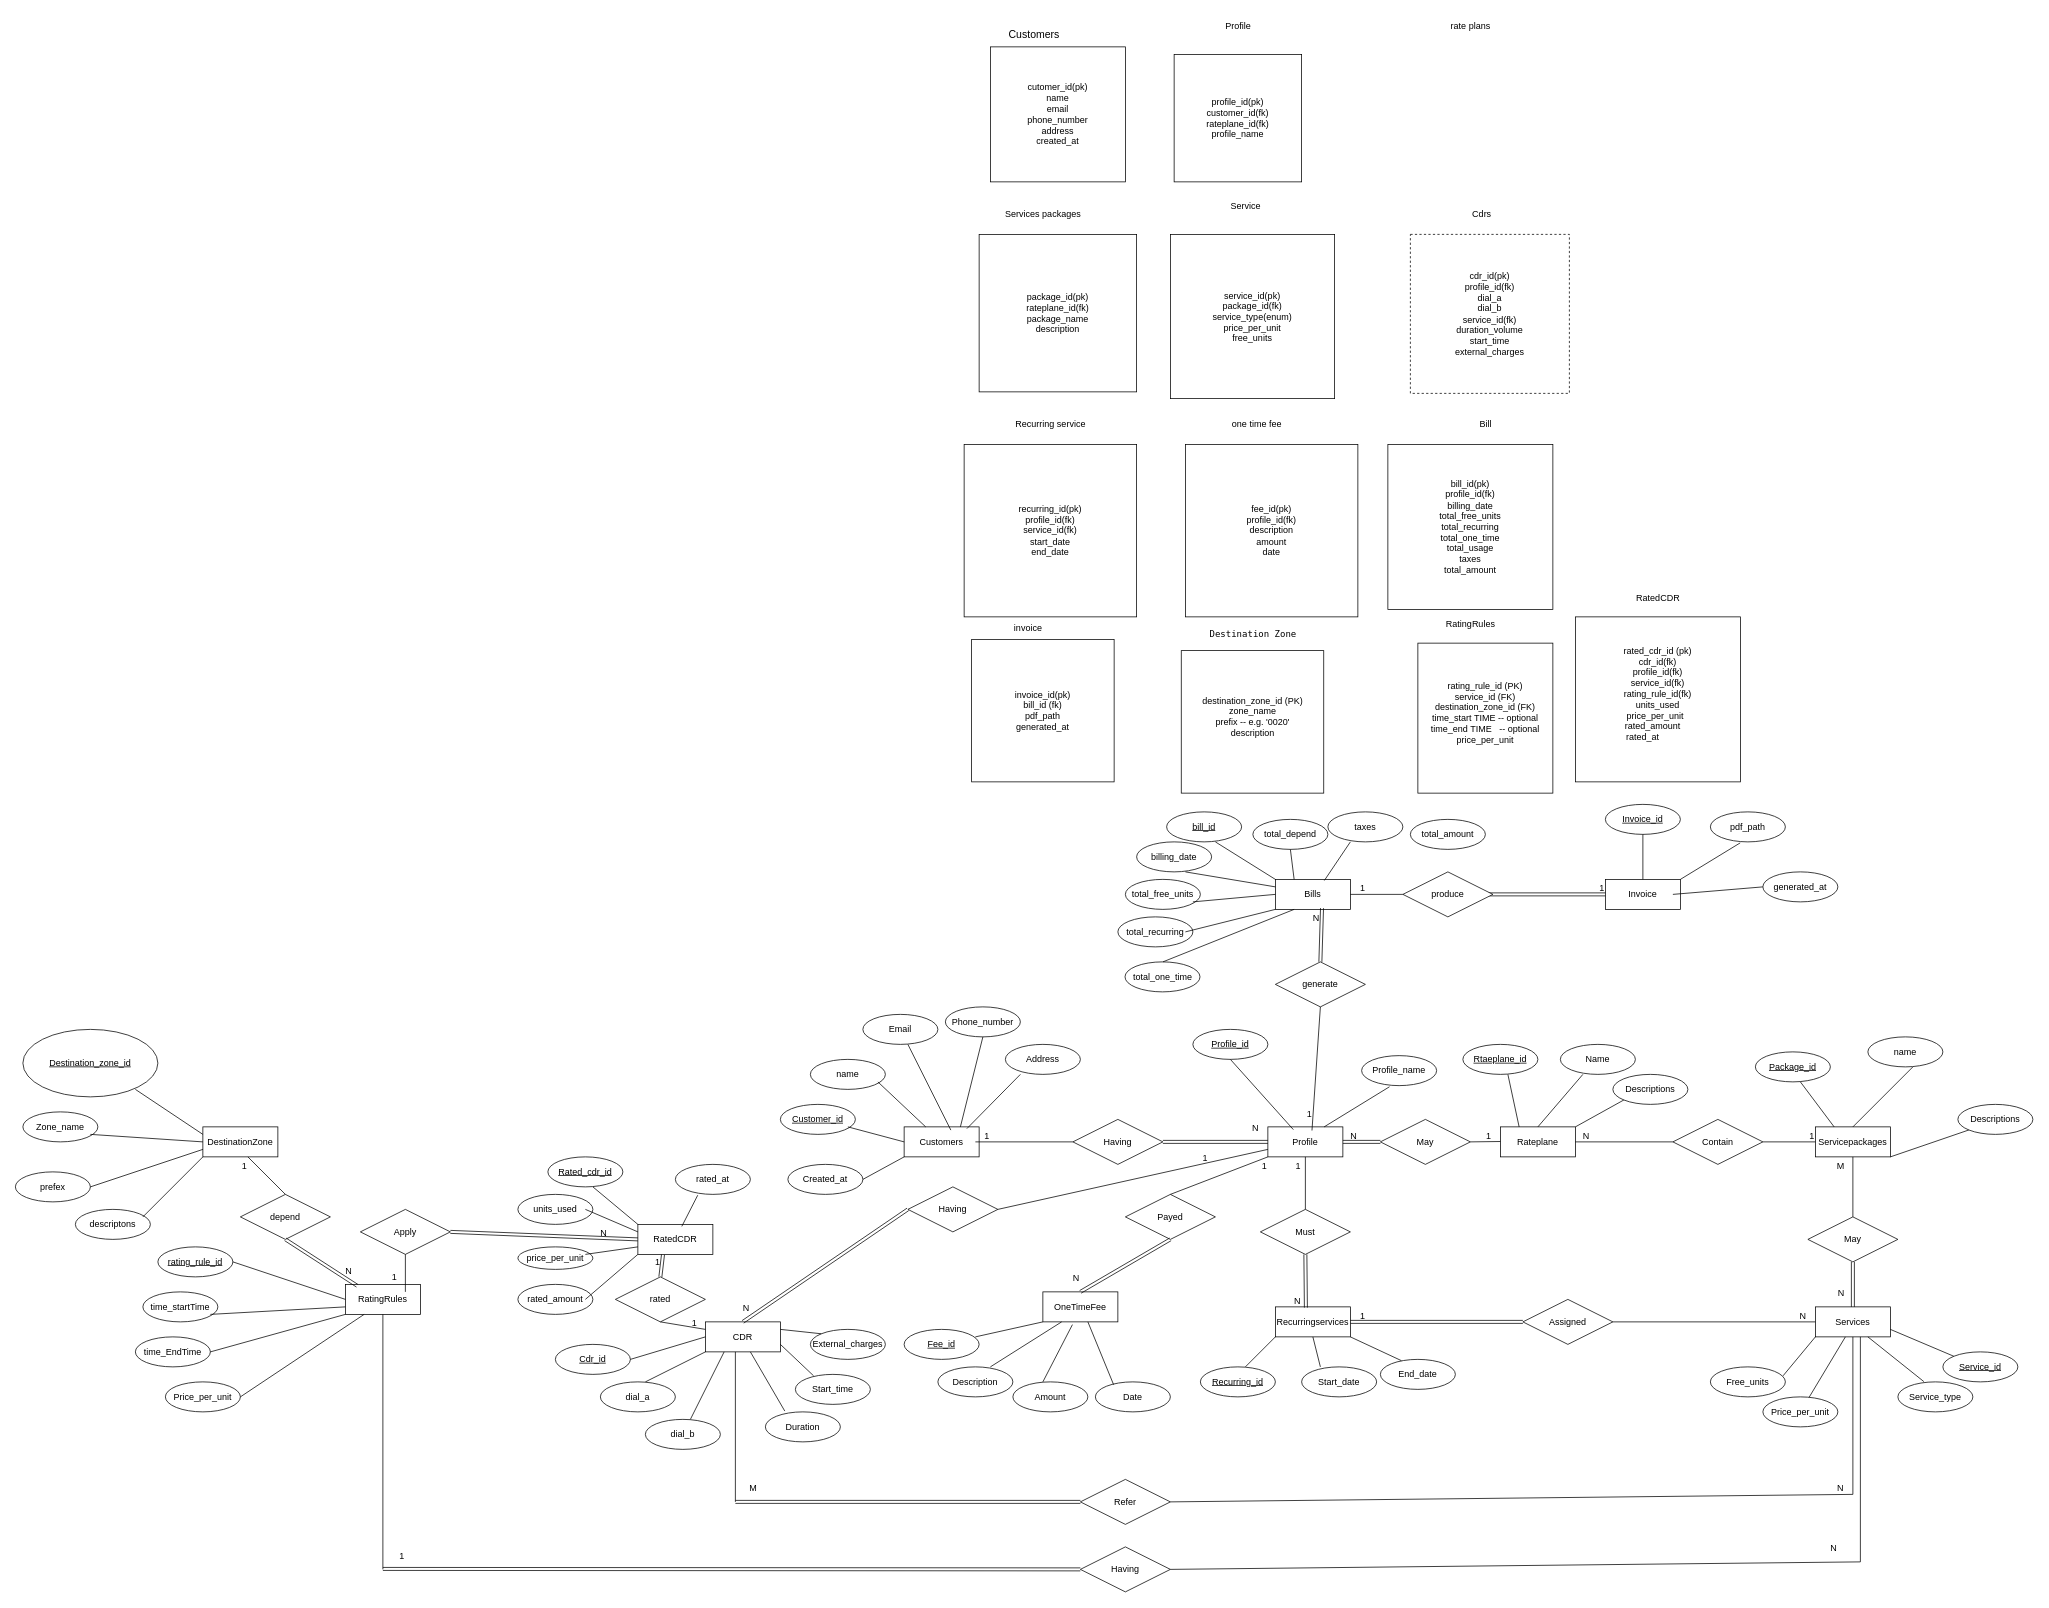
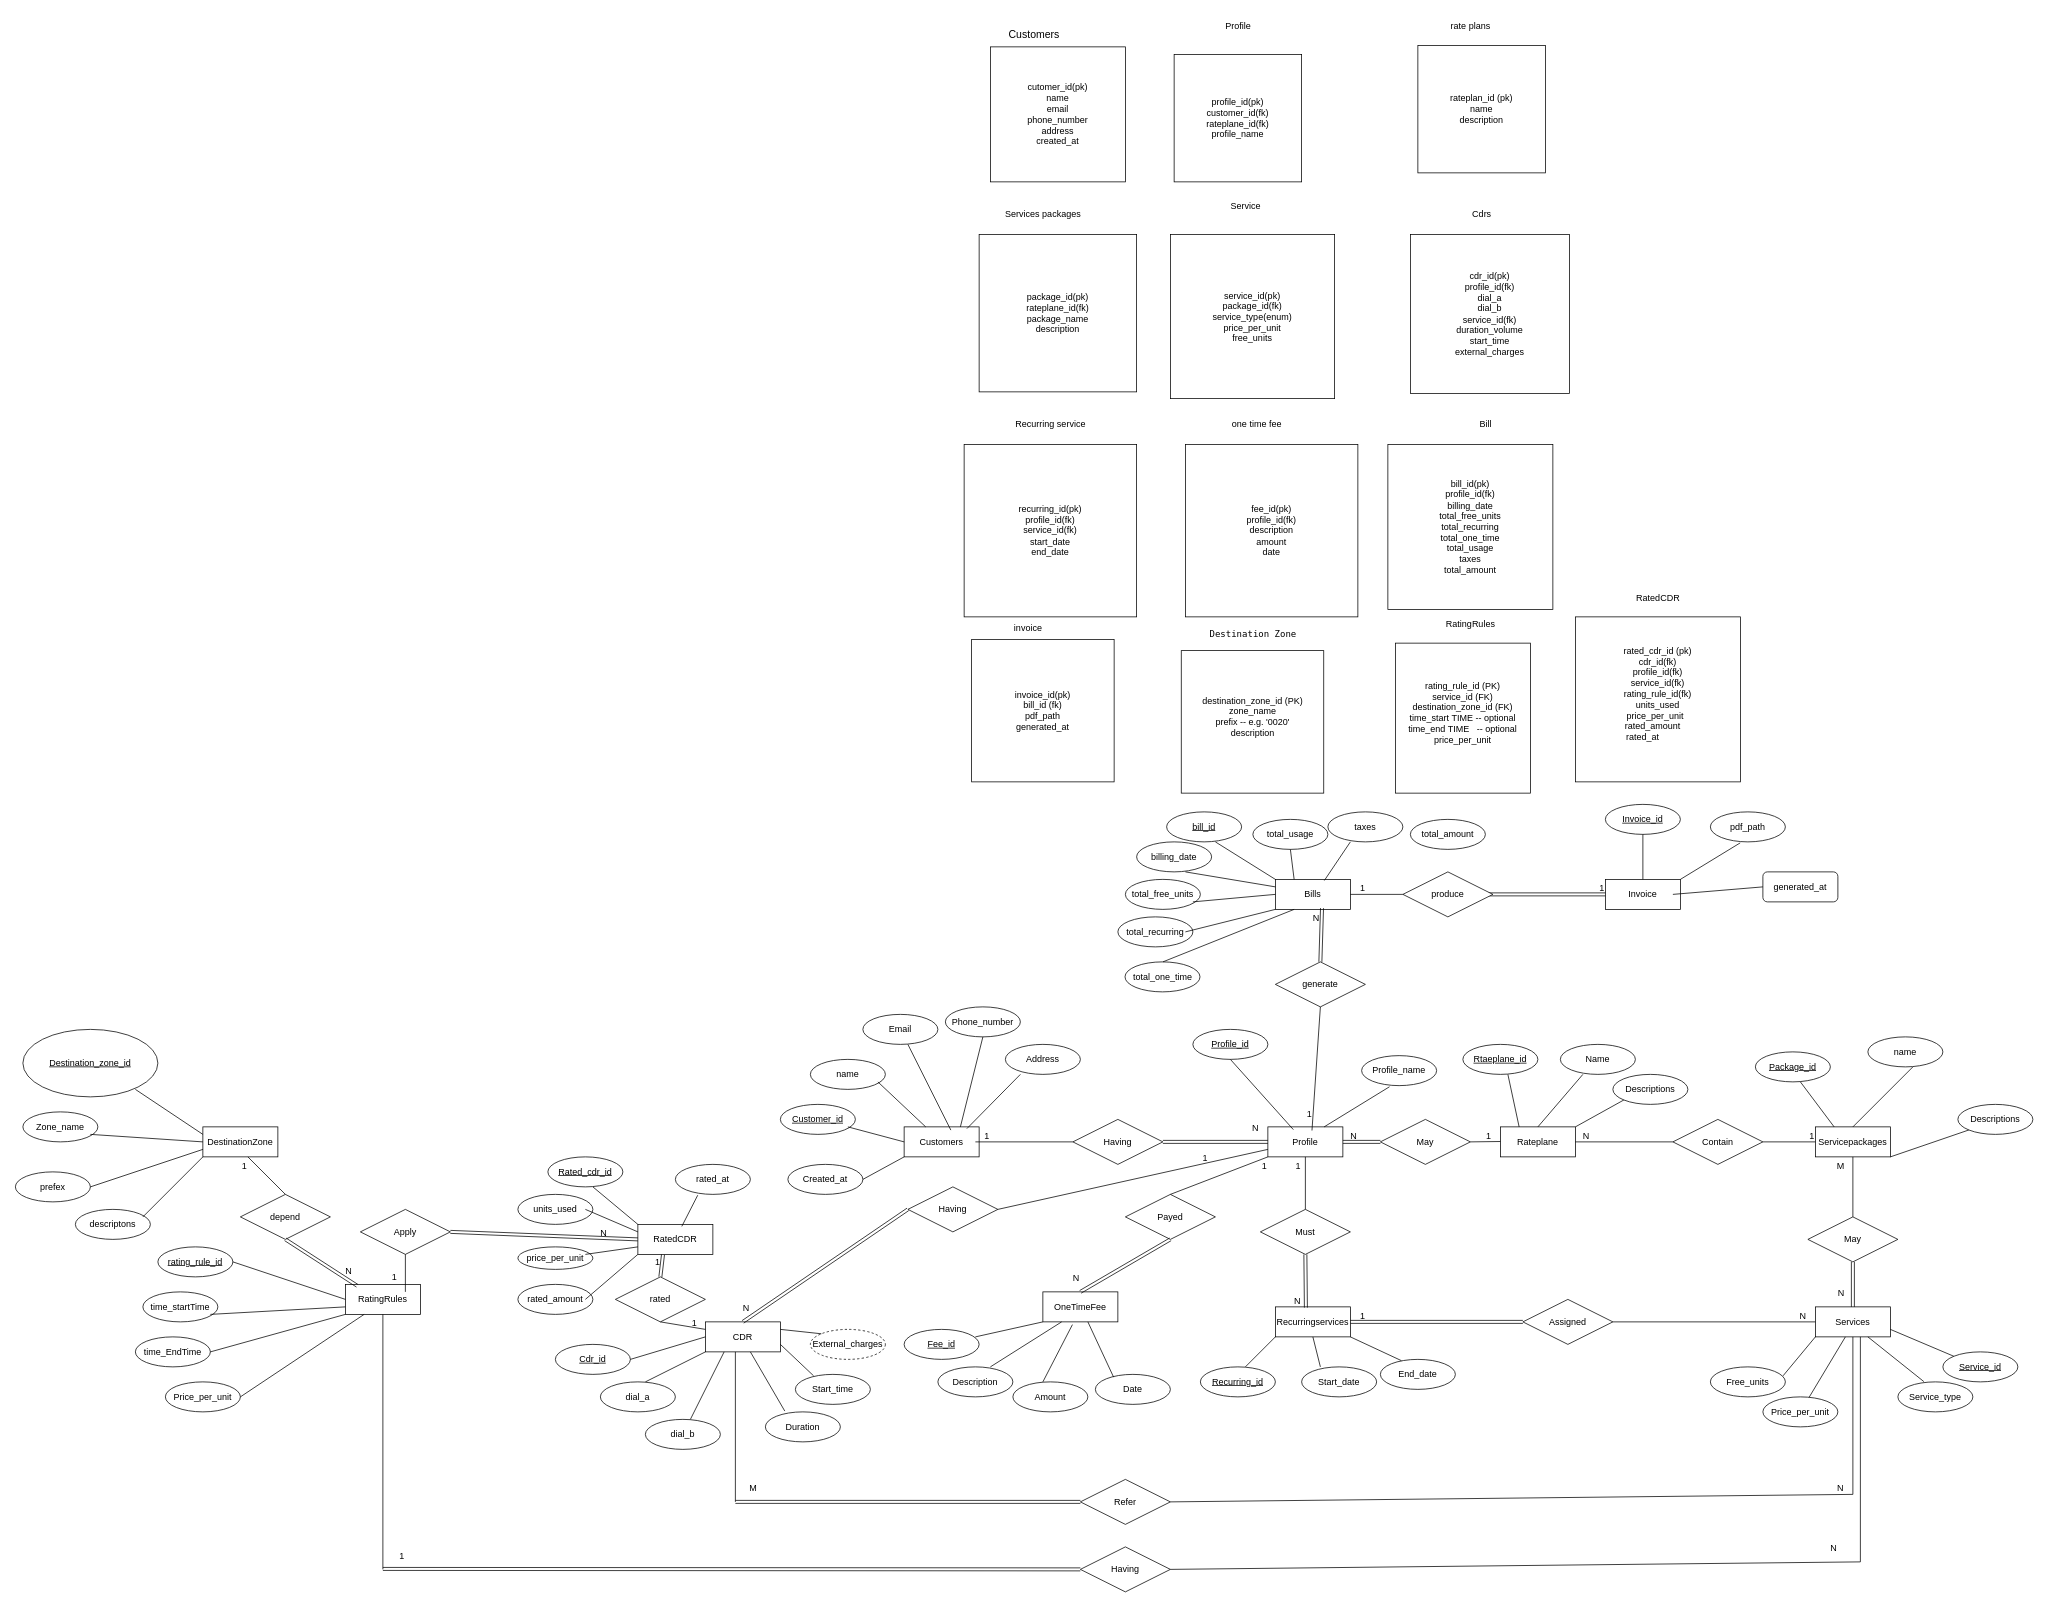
none -> (1482, 109)
(1490, 314) -> (1490, 314)
(1485, 718) -> (1463, 718)
(1290, 834) -> (1290, 834)
(1800, 887) -> (1800, 887)
(848, 1344) -> (848, 1344)
(1133, 1397) -> (1133, 1389)
